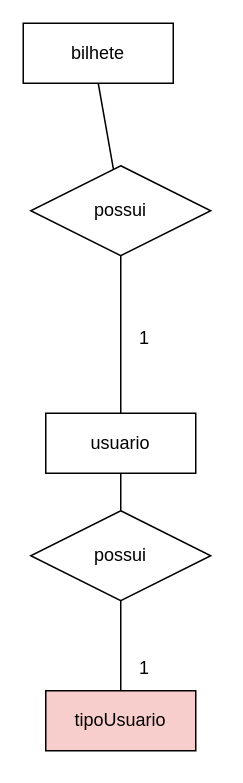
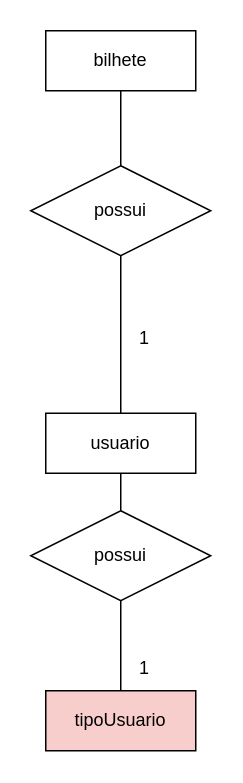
(98, 53) -> (121, 61)
